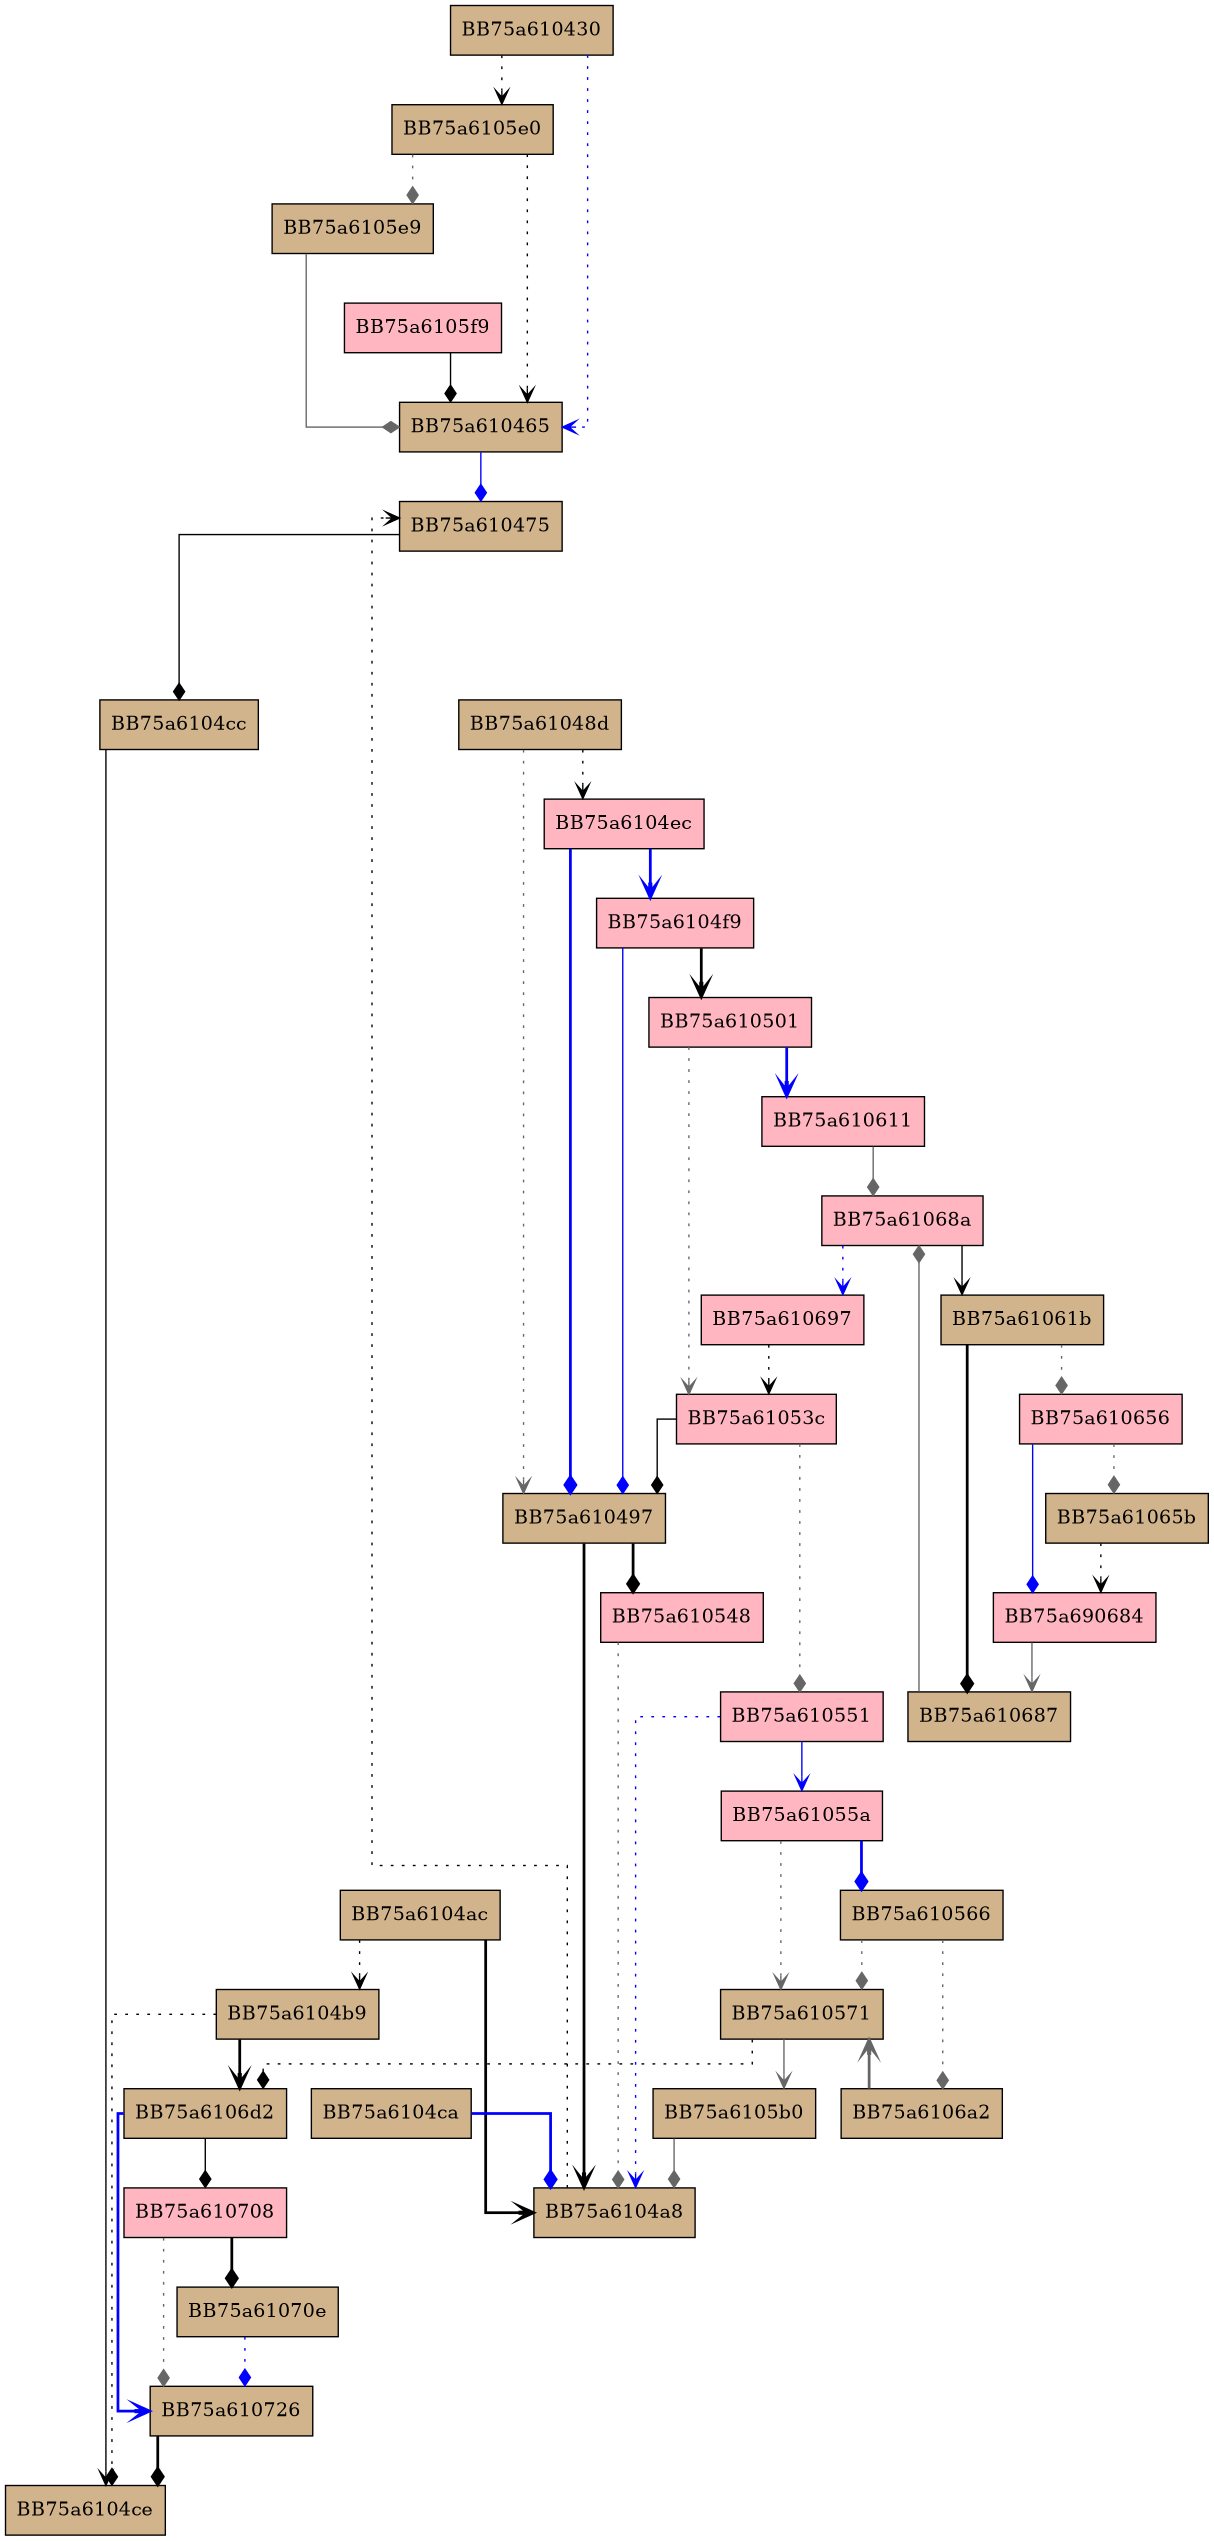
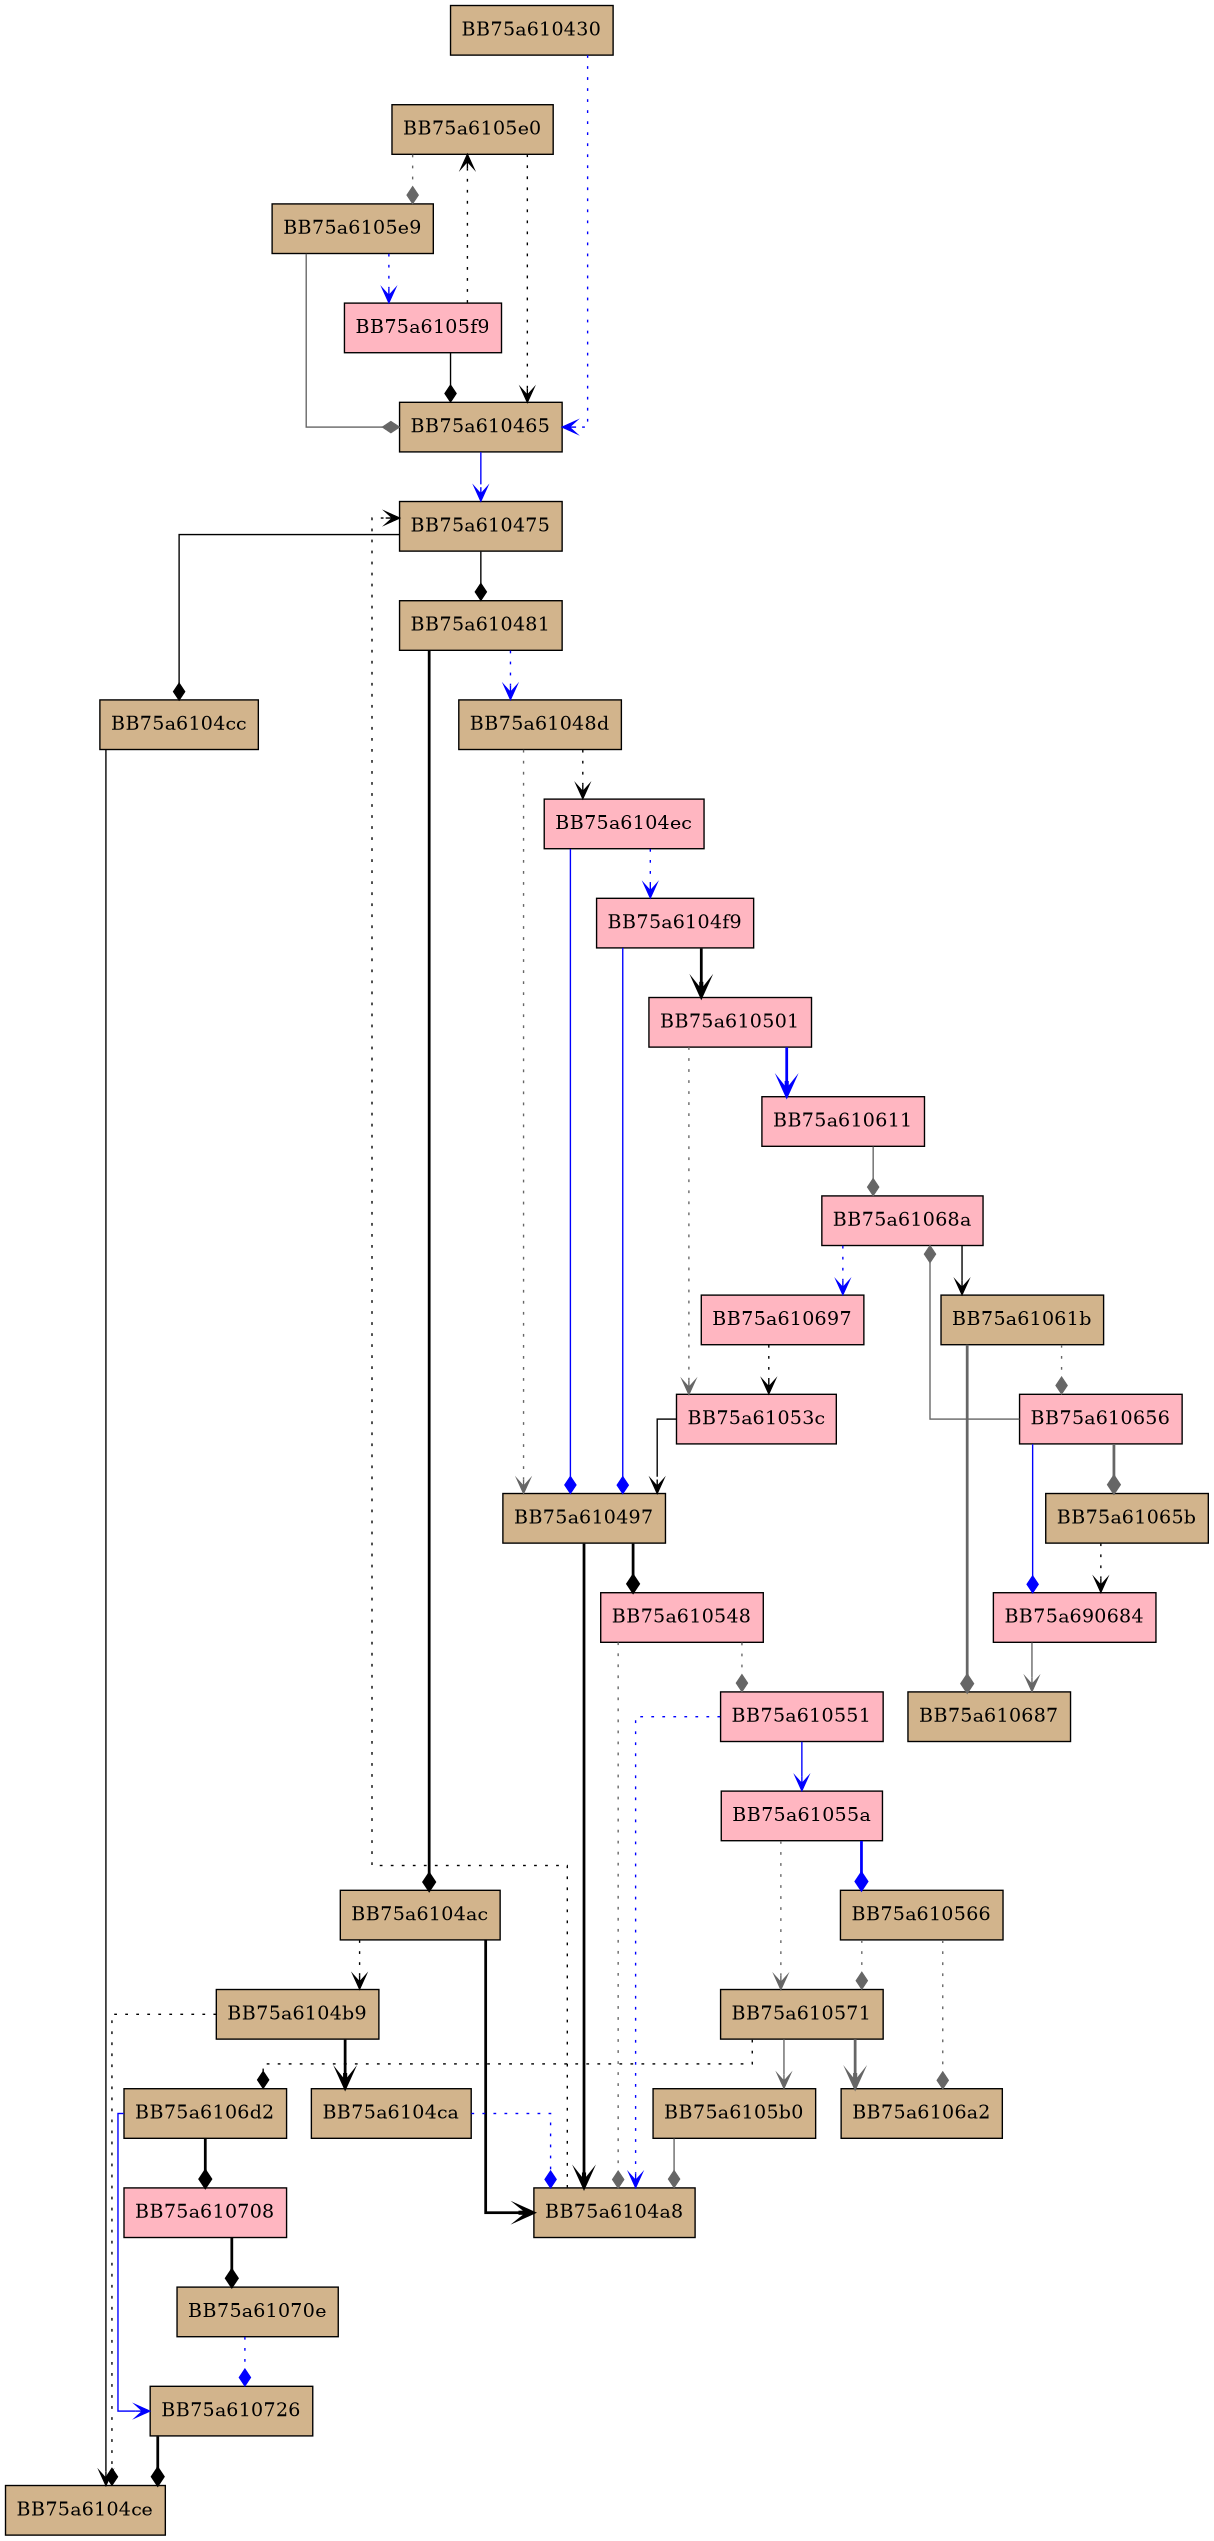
(502, 73) -> (467, 236)
none -> (389, 271)
(481, 468) -> (481, 468)
none -> (481, 626)
(650, 866) -> (650, 866)
(570, 1163) -> (570, 1163)
(657, 1438) -> (657, 1438)
(1114, 1460) -> (1114, 1460)
(919, 1477) -> (930, 1385)
(967, 1510) -> (967, 1510)
(800, 1560) -> (742, 1659)
(240, 2057) -> (345, 2055)
(869, 2071) -> (855, 2057)
(540, 2114) -> (540, 2114)
(205, 2155) -> (205, 2155)
(118, 2268) -> (118, 2268)
(164, 2304) -> none
